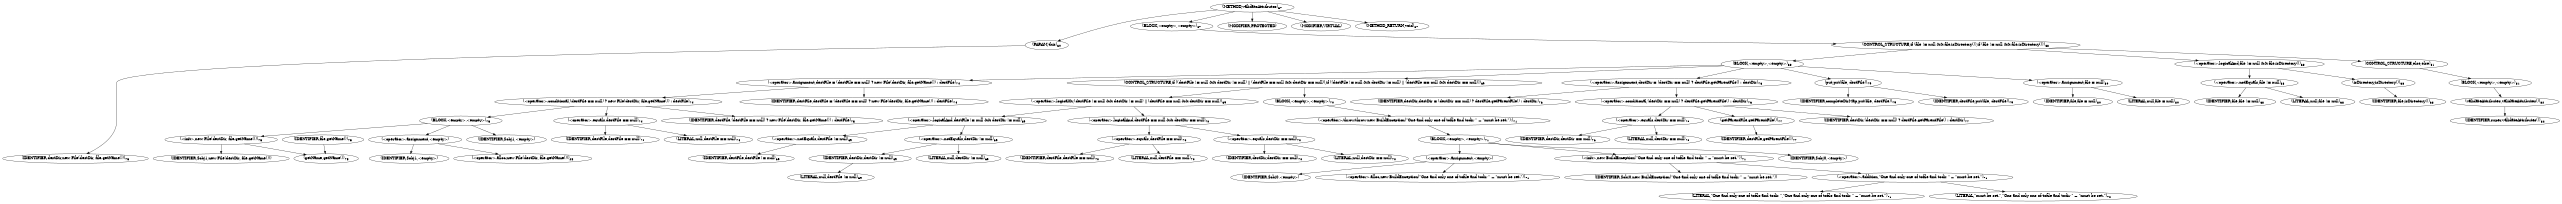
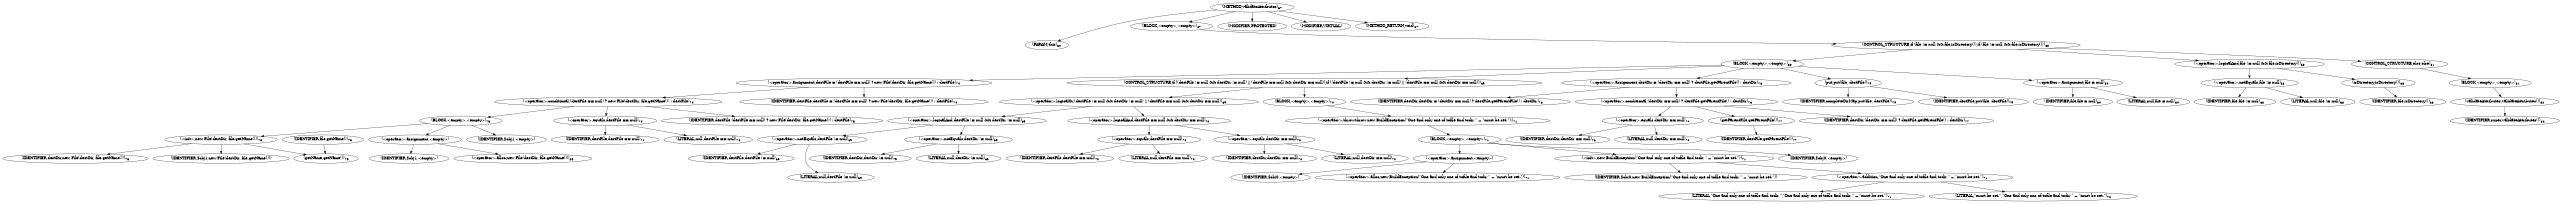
(529, 56) -> (151, 149)
(895, 158) -> (895, 158)
(847, 167) -> (805, 160)
